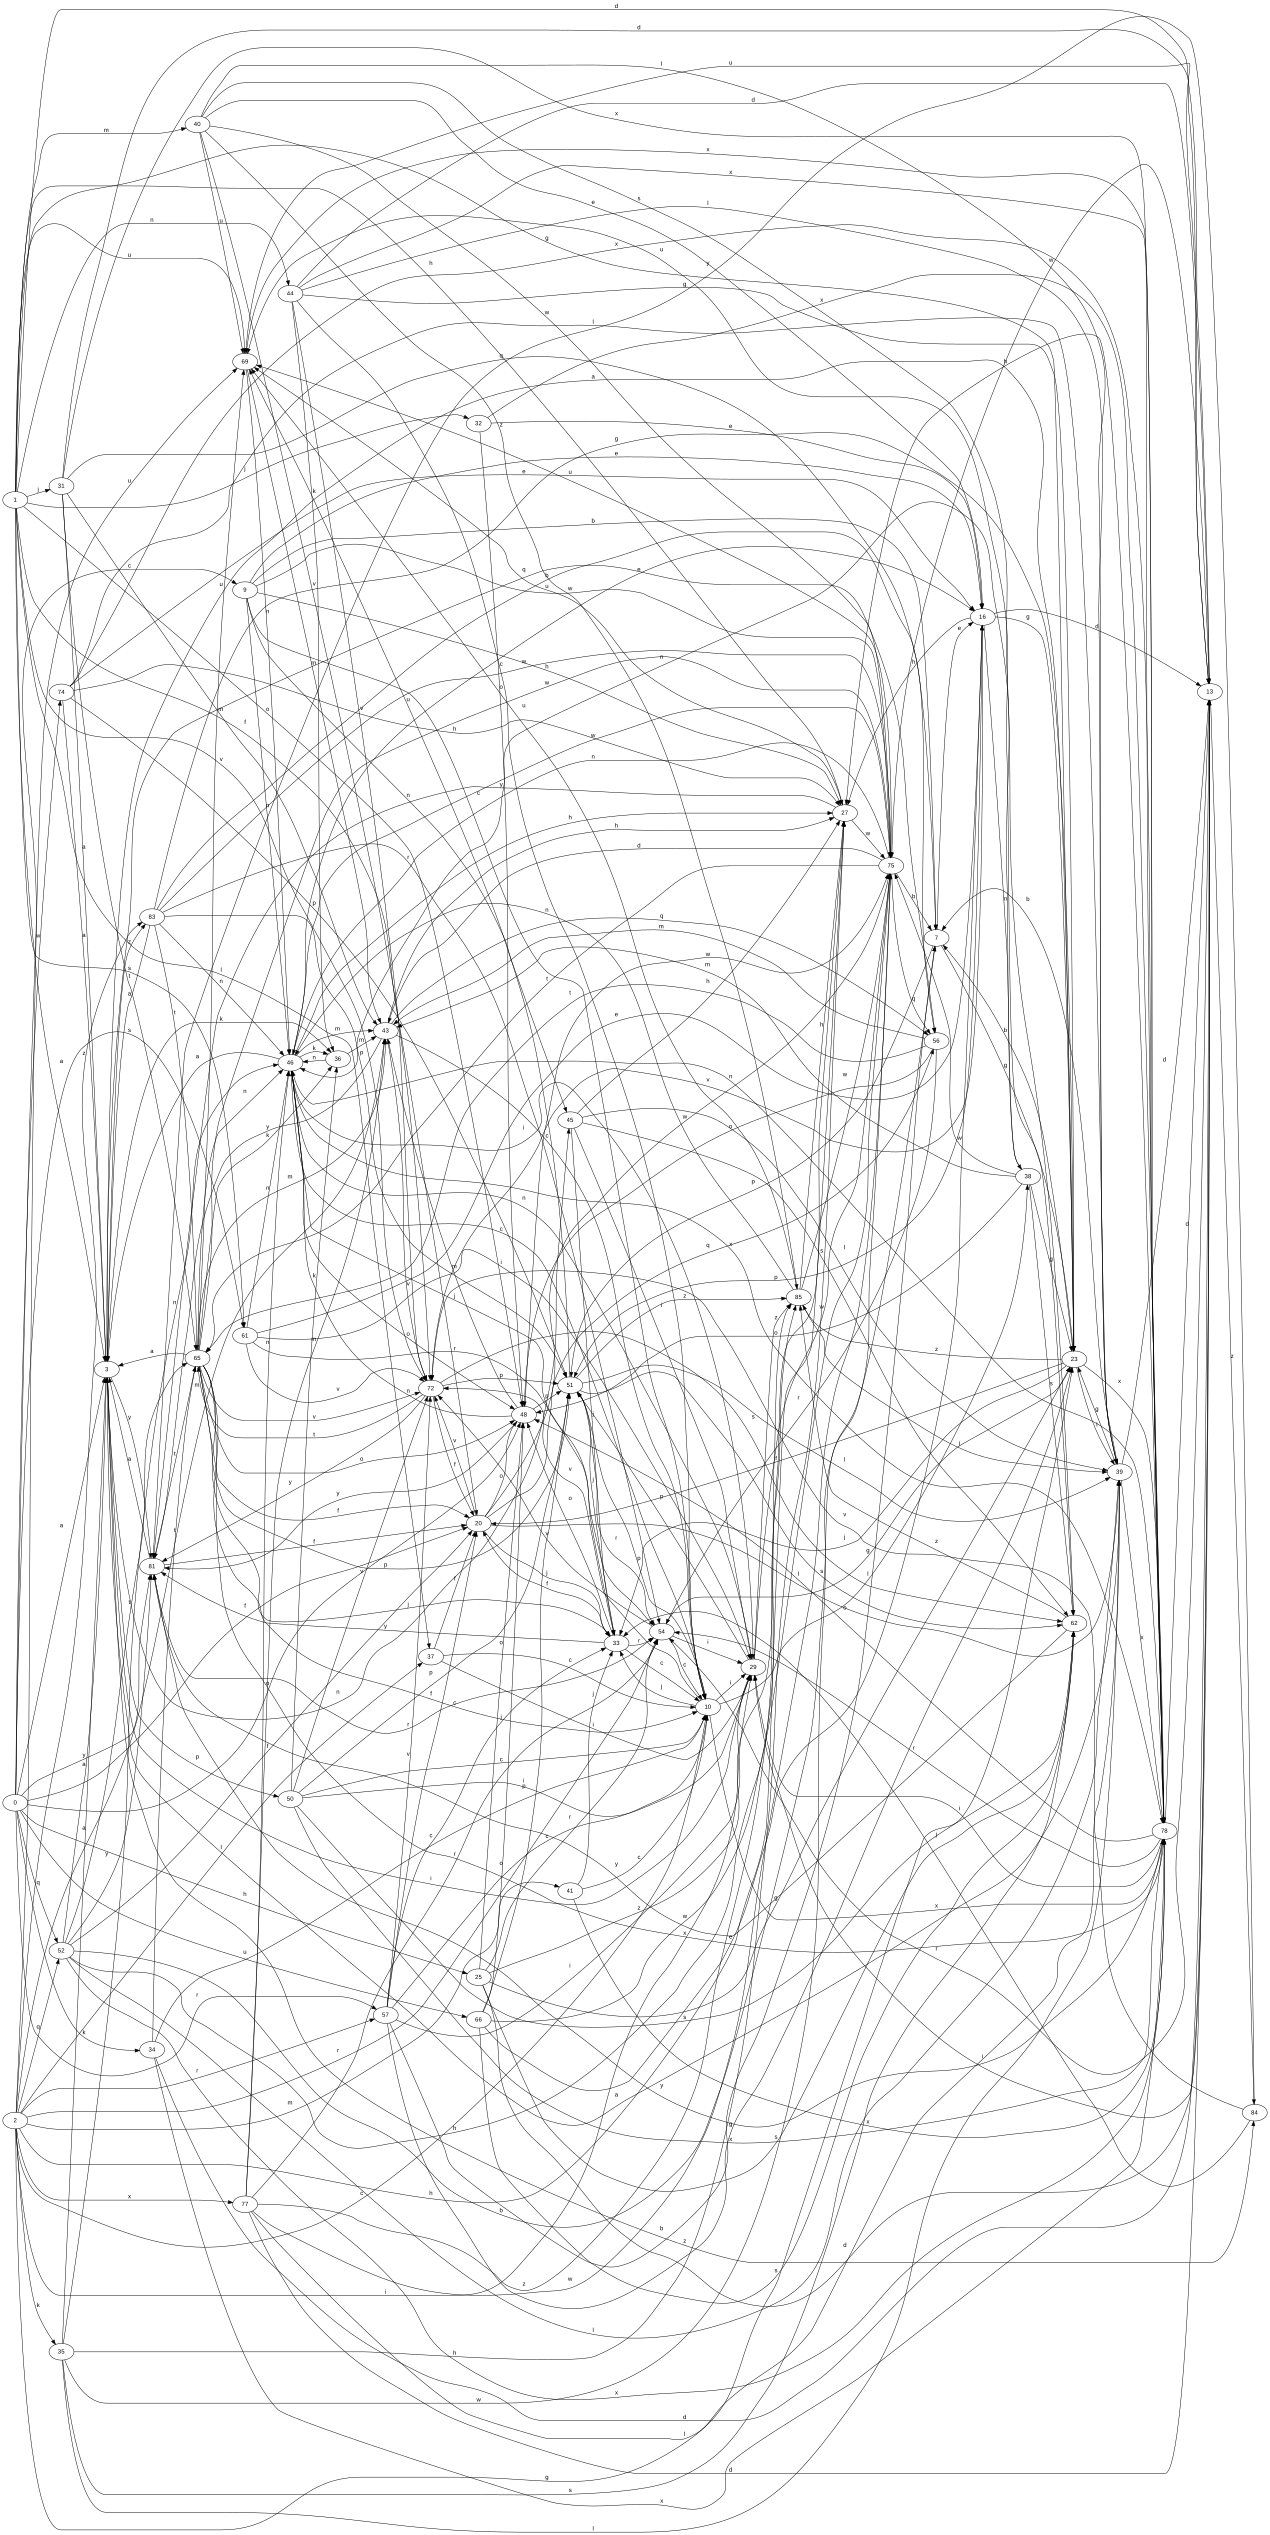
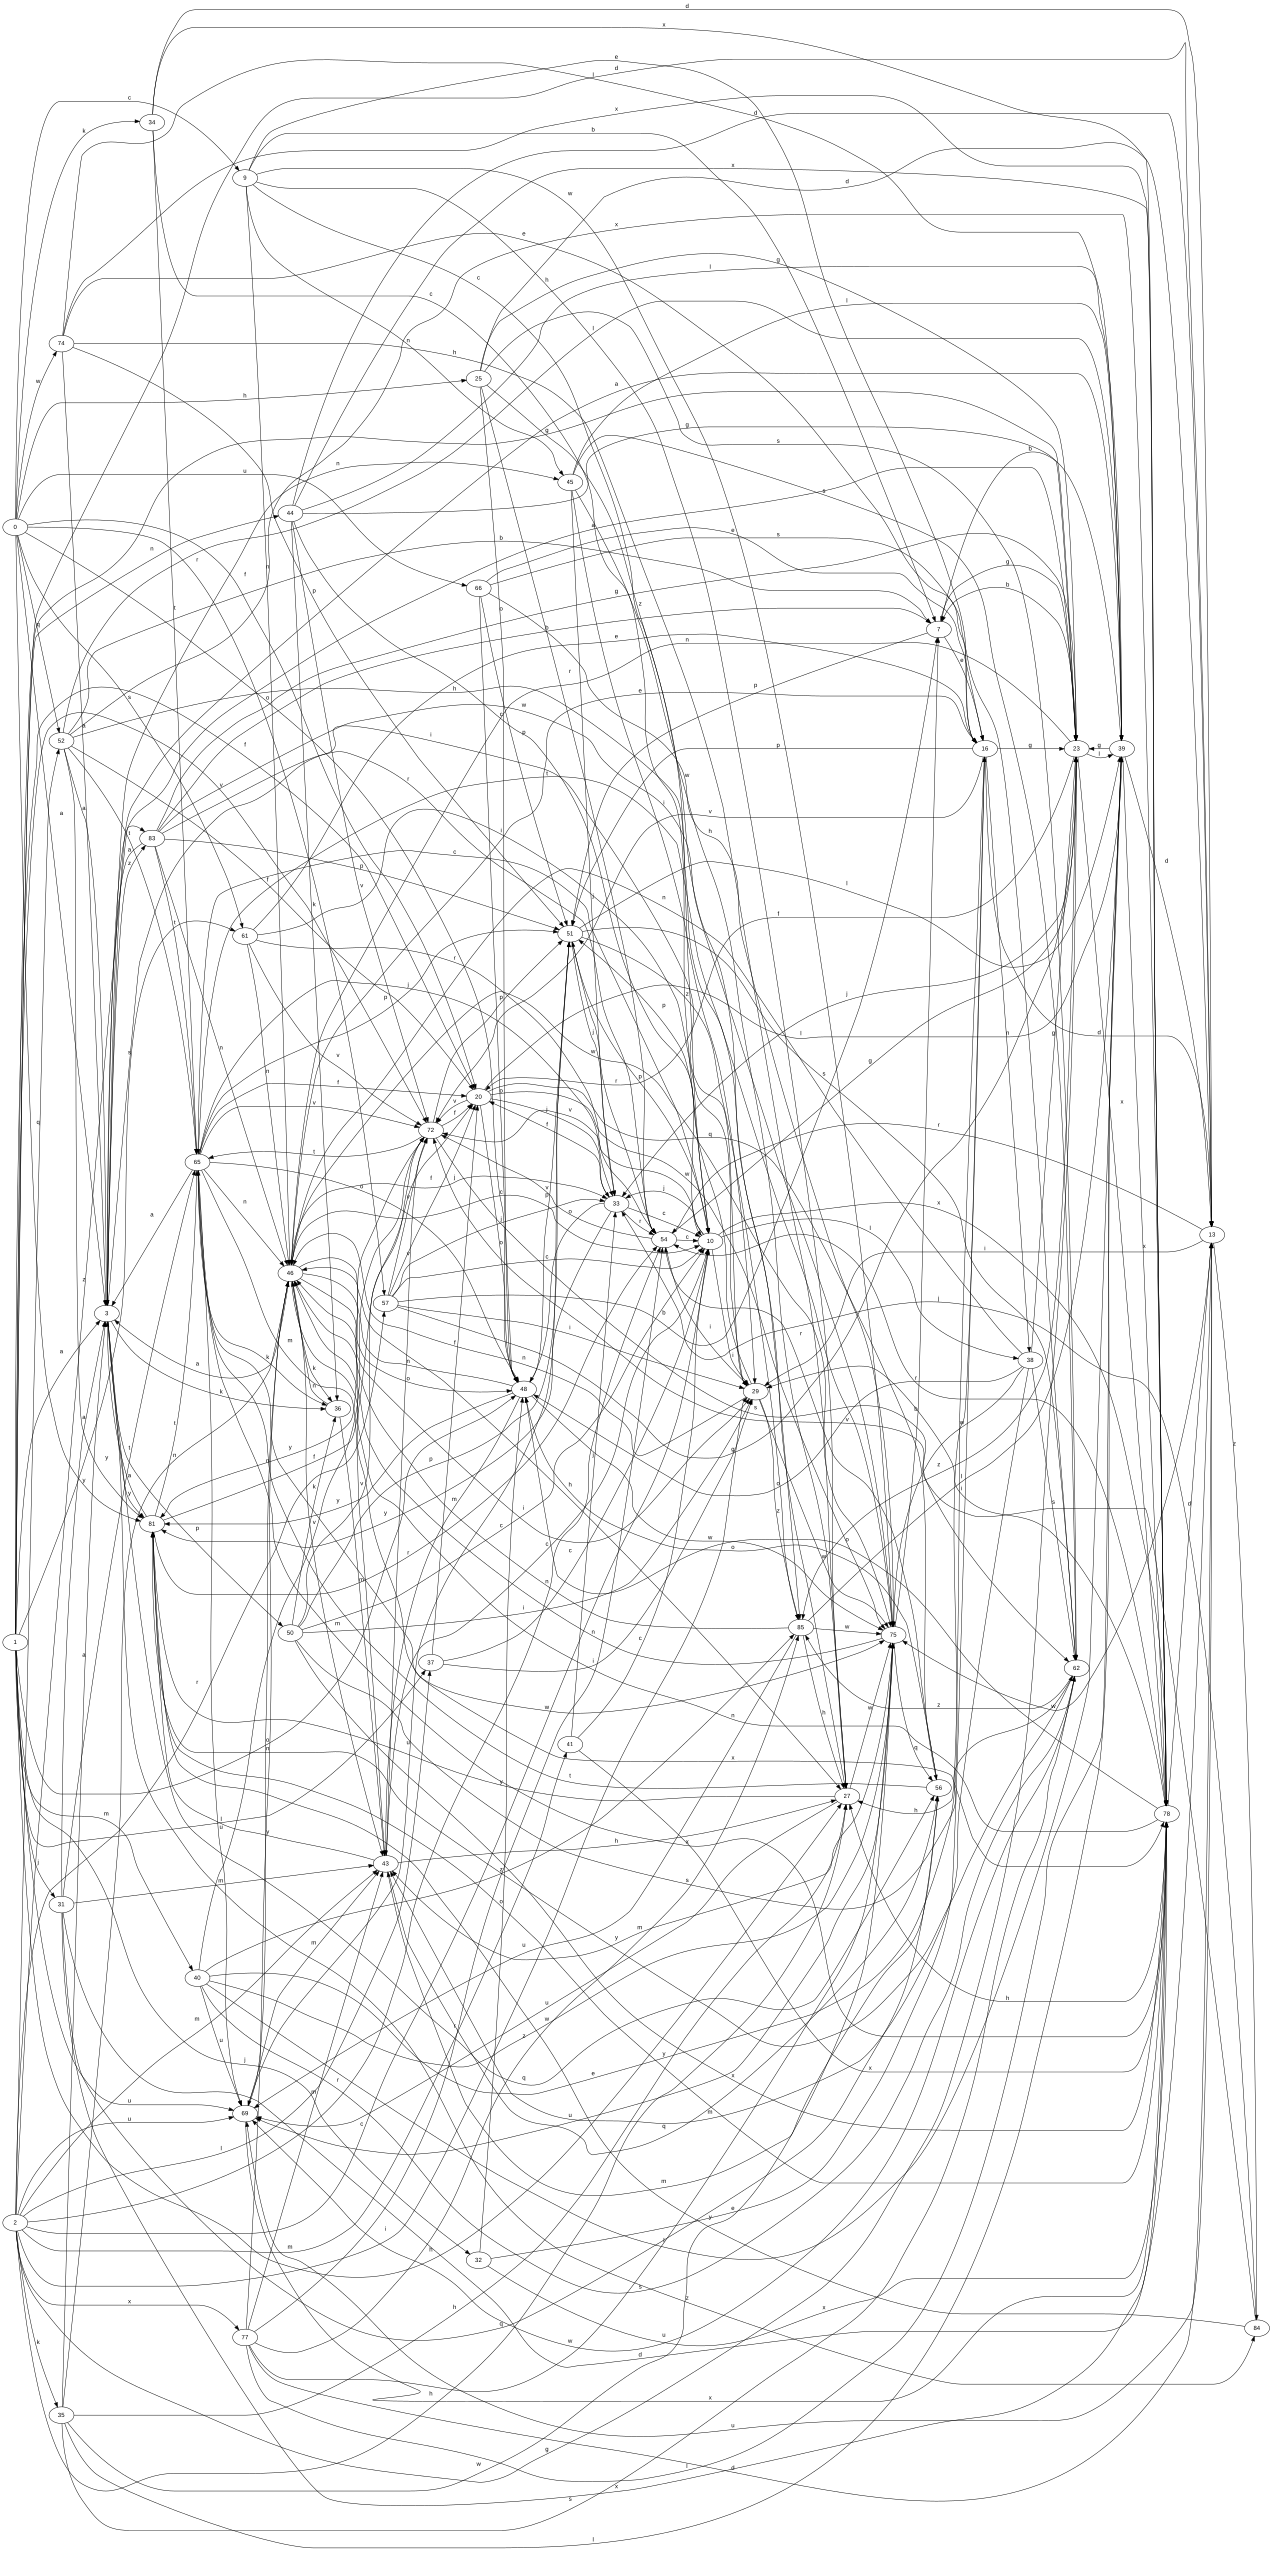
none -> (510, 705)
(639, 846) -> (640, 1927)
